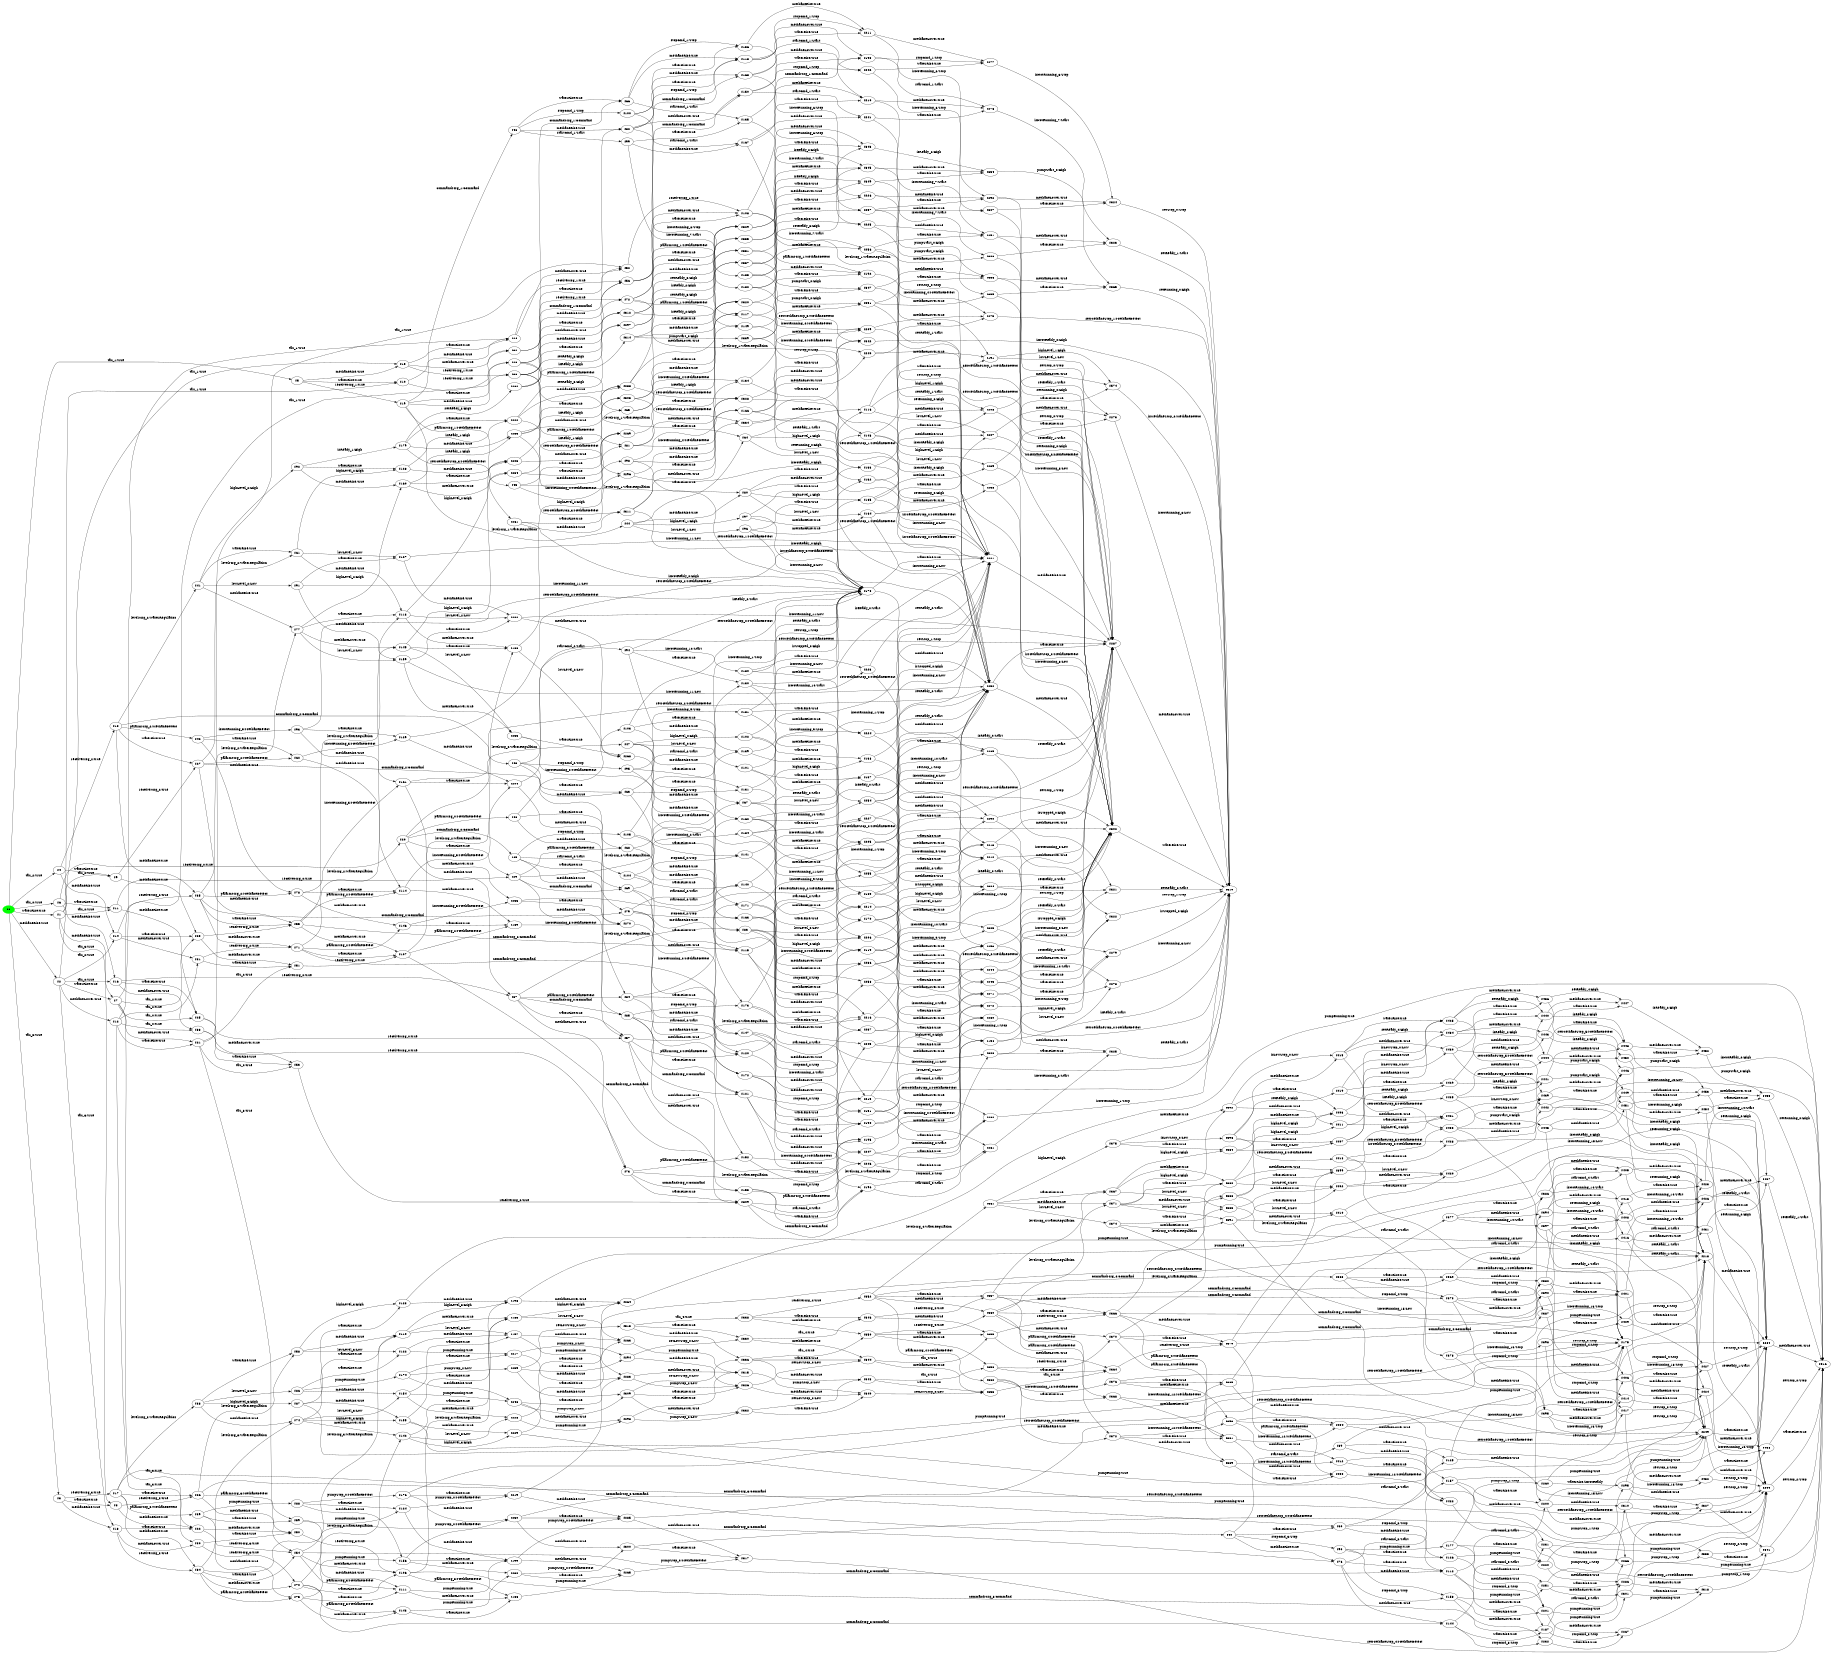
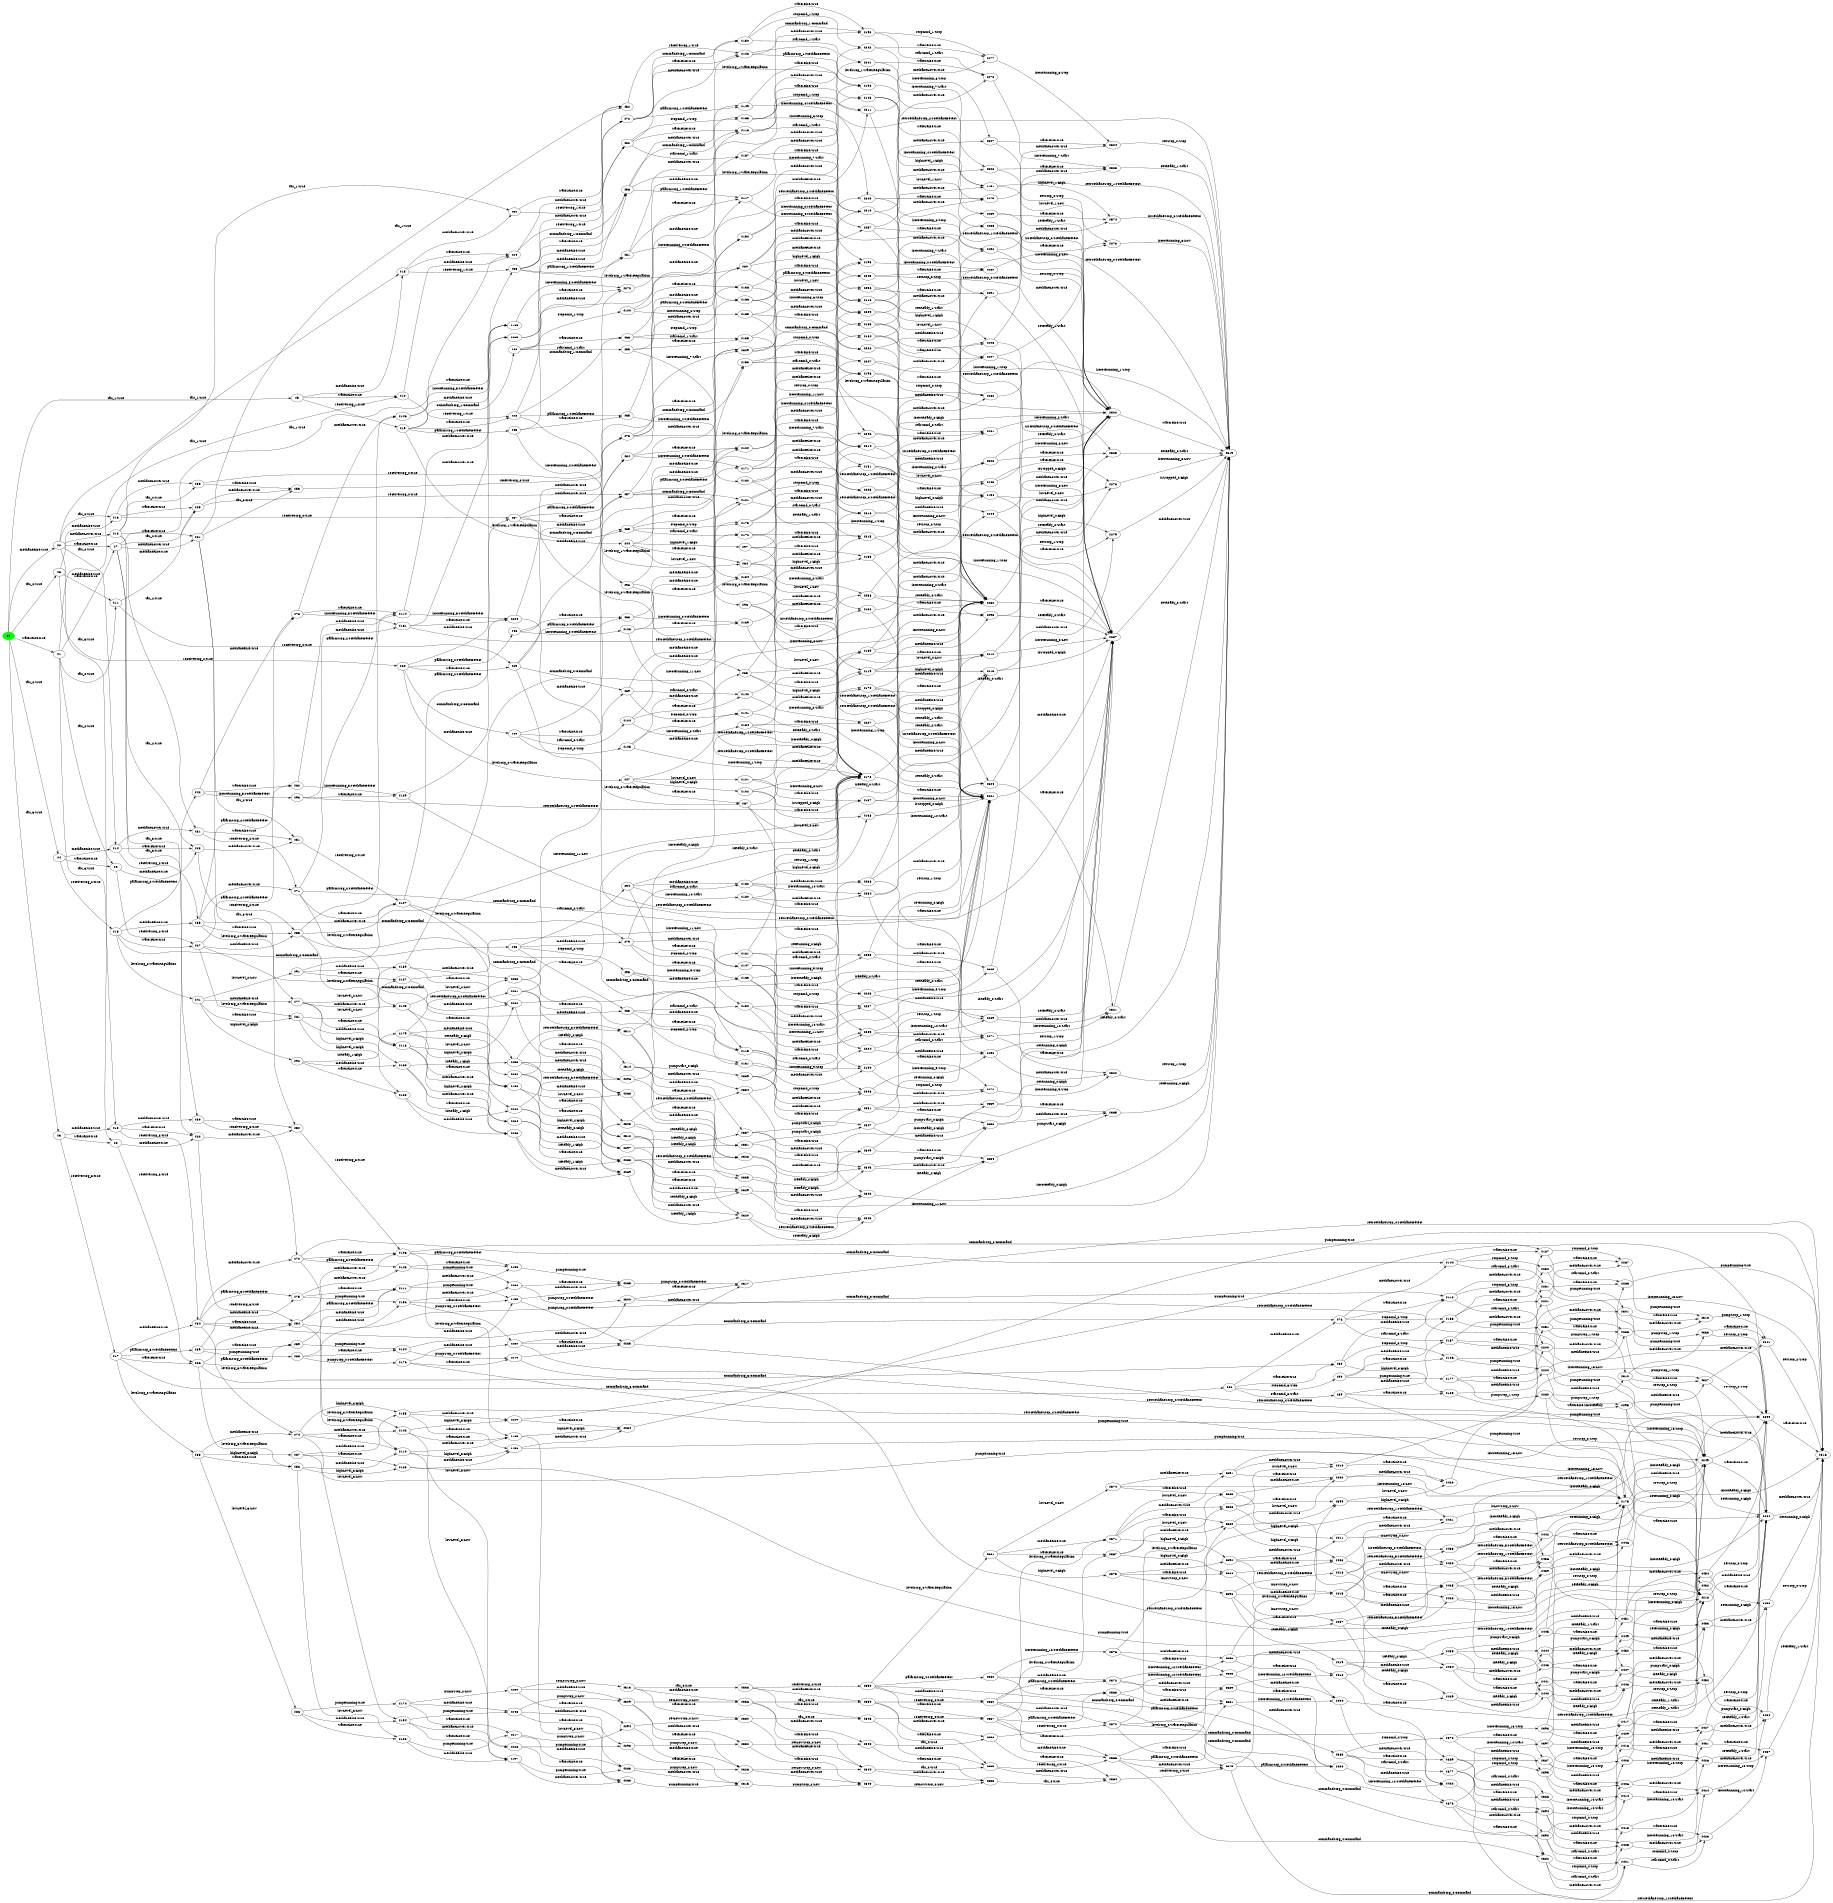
none -> (802, 175)
(1496, 1103) -> (1516, 1508)
(1395, 1487) -> (1395, 1369)
(1584, 1505) -> (1589, 1395)
